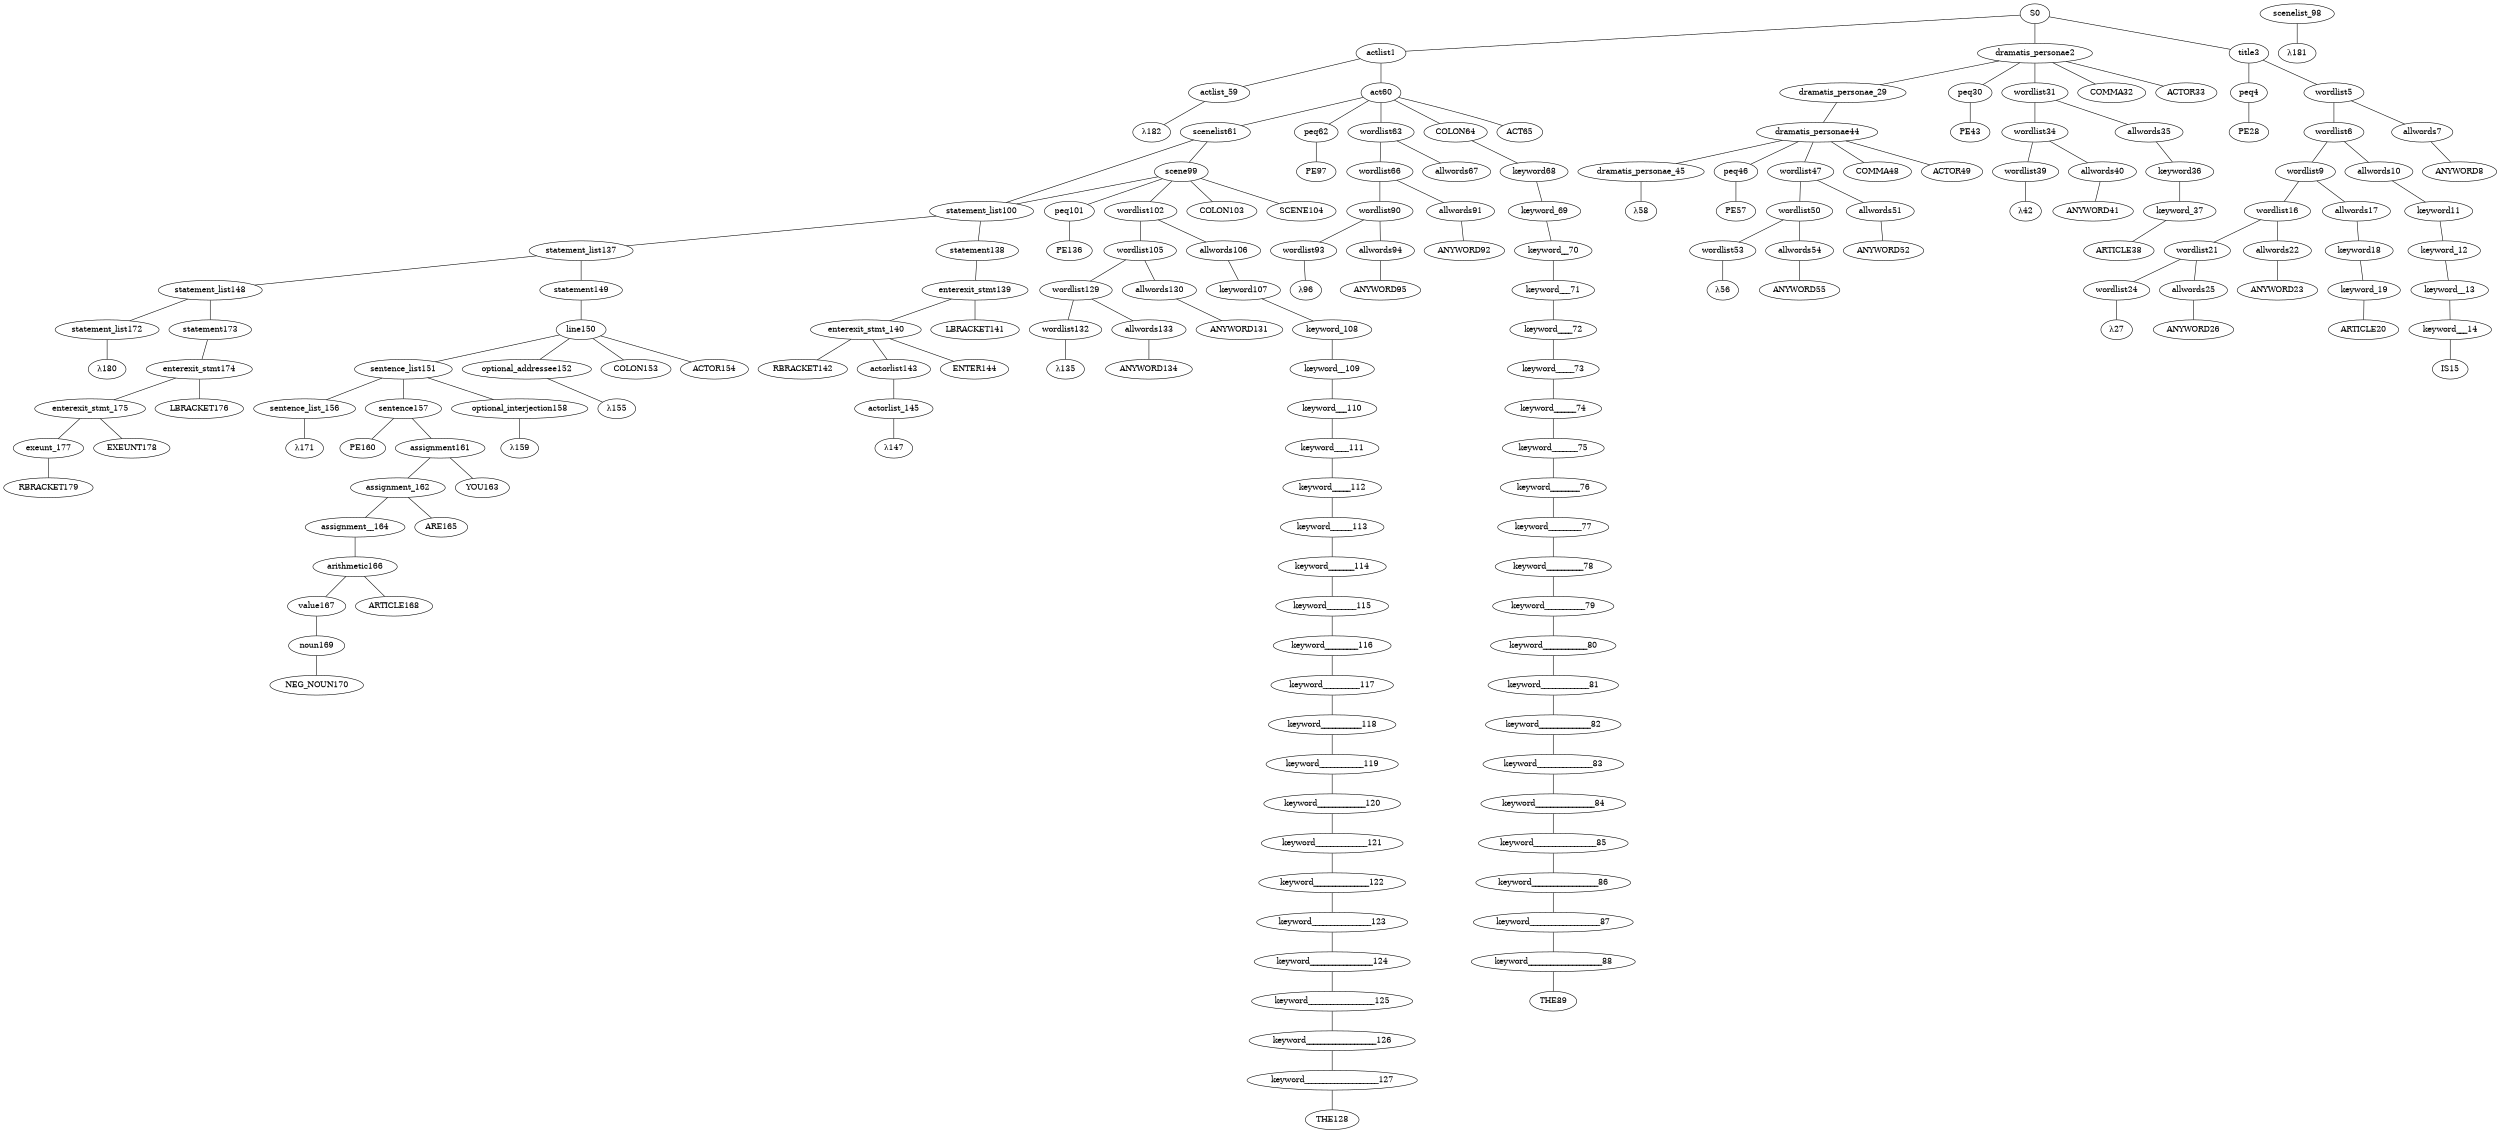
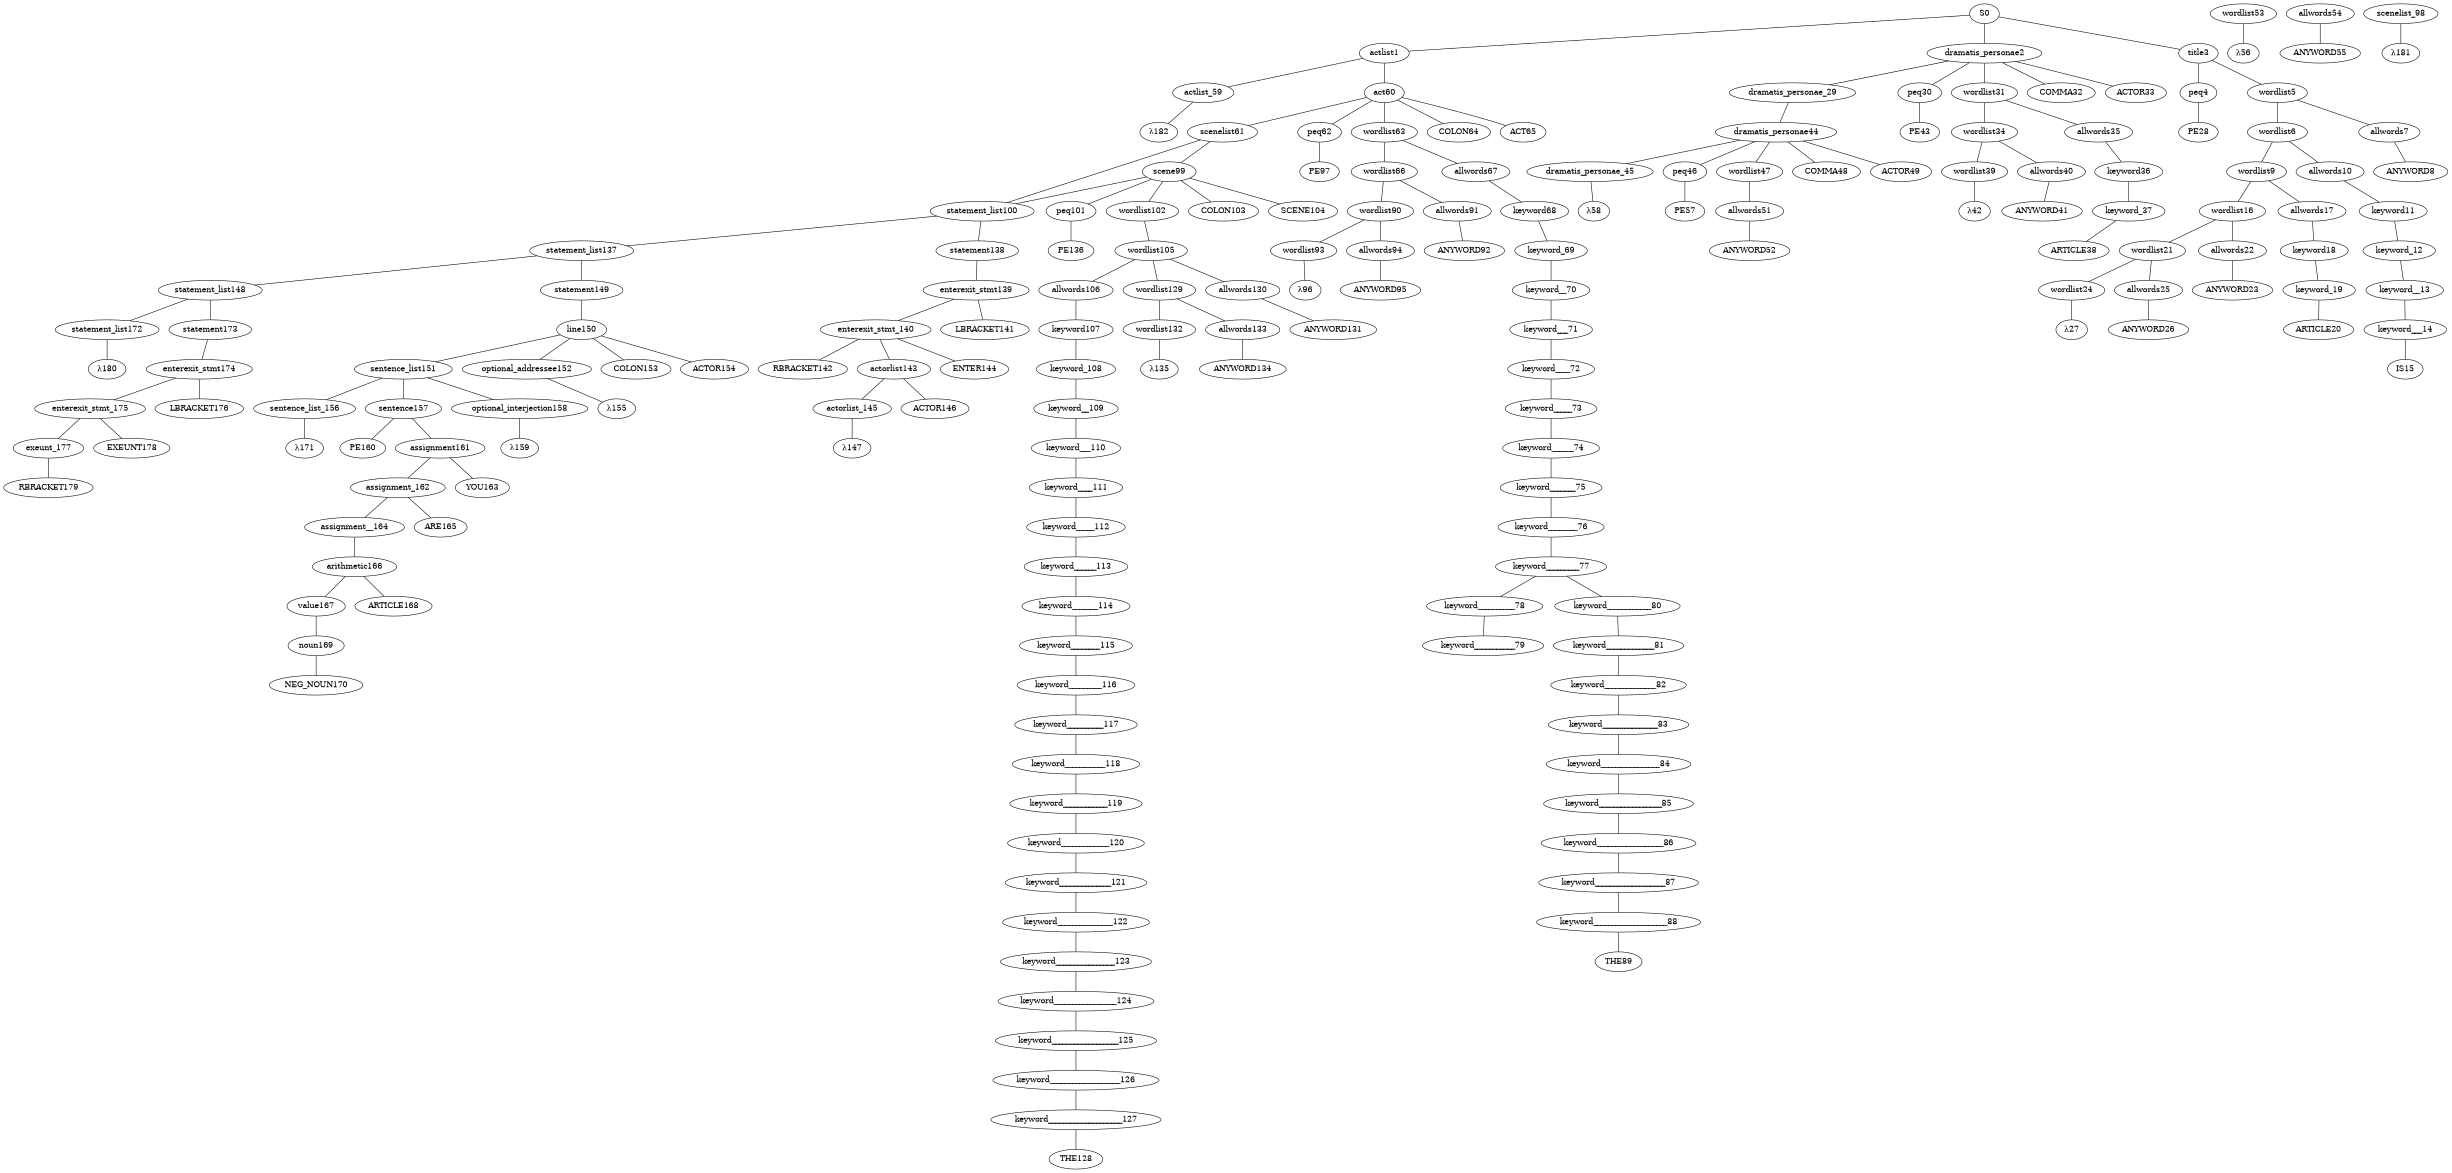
(1495, 152) -> (1505, 191)
(1800, 211) -> none
(1182, 231) -> (1114, 270)
none -> (935, 409)
(1553, 626) -> (1584, 586)
